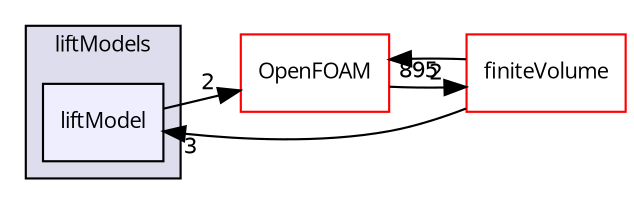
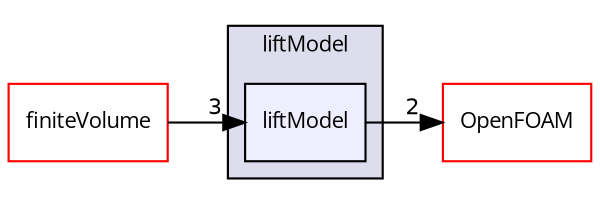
(103, 46) -> (305, 46)
(439, 59) -> none
(417, 88) -> none
